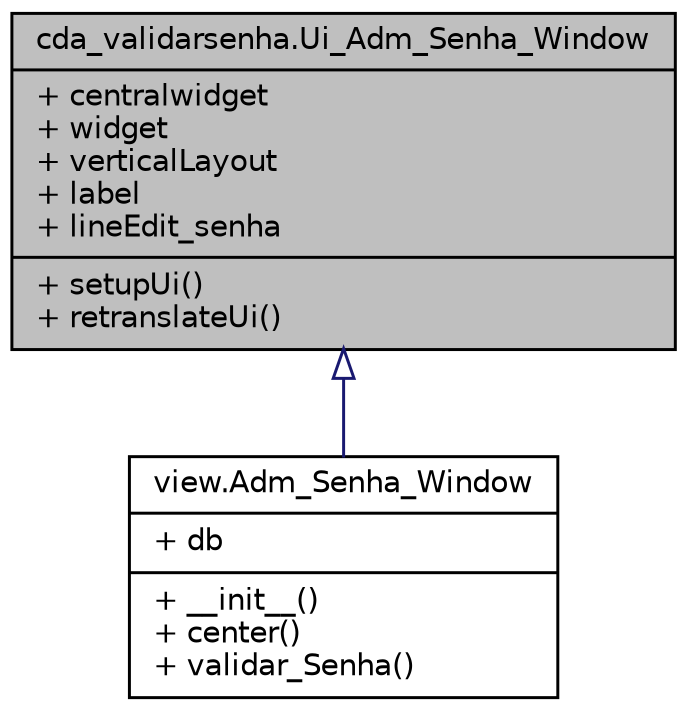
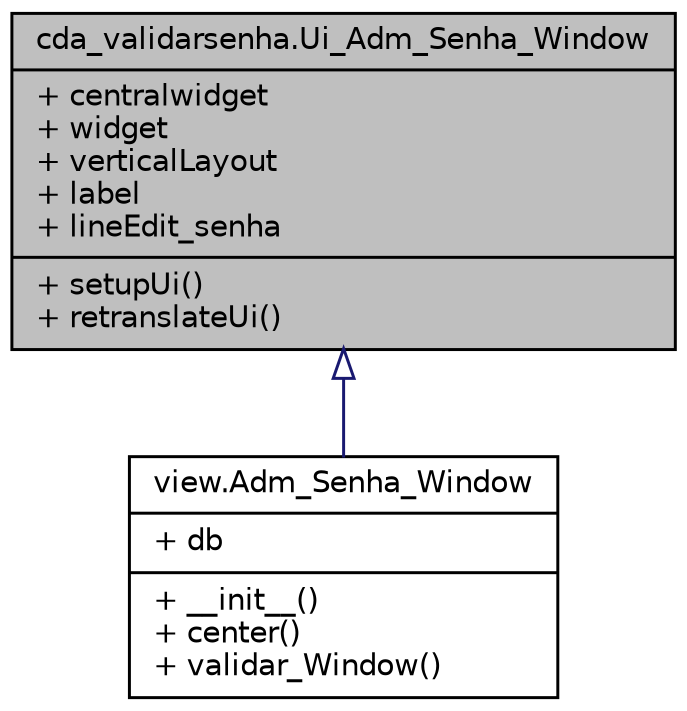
(284, 666) -> (297, 666)
